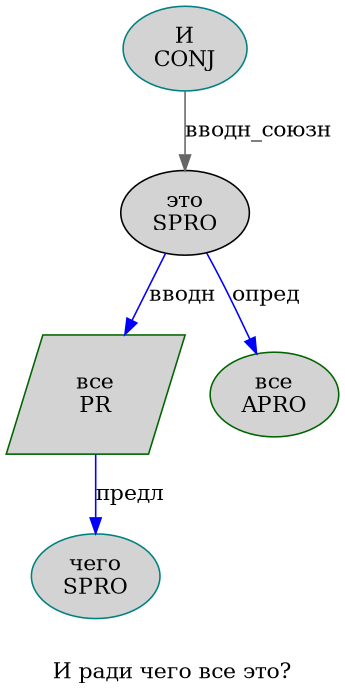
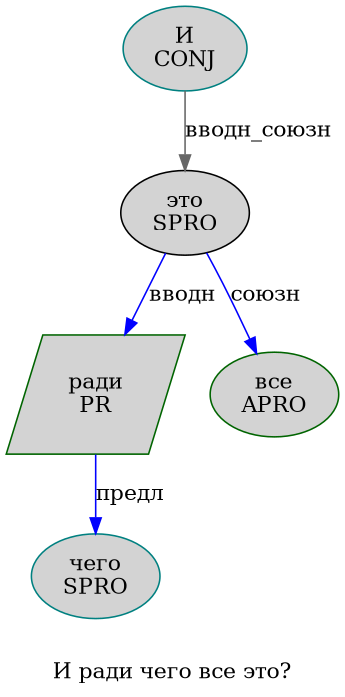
(266, 295) -> (266, 295)
(96, 395) -> (96, 395)
